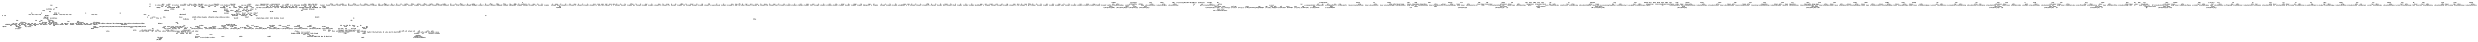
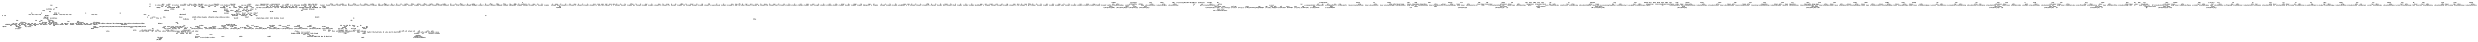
(348, 30) -> (294, 25)
